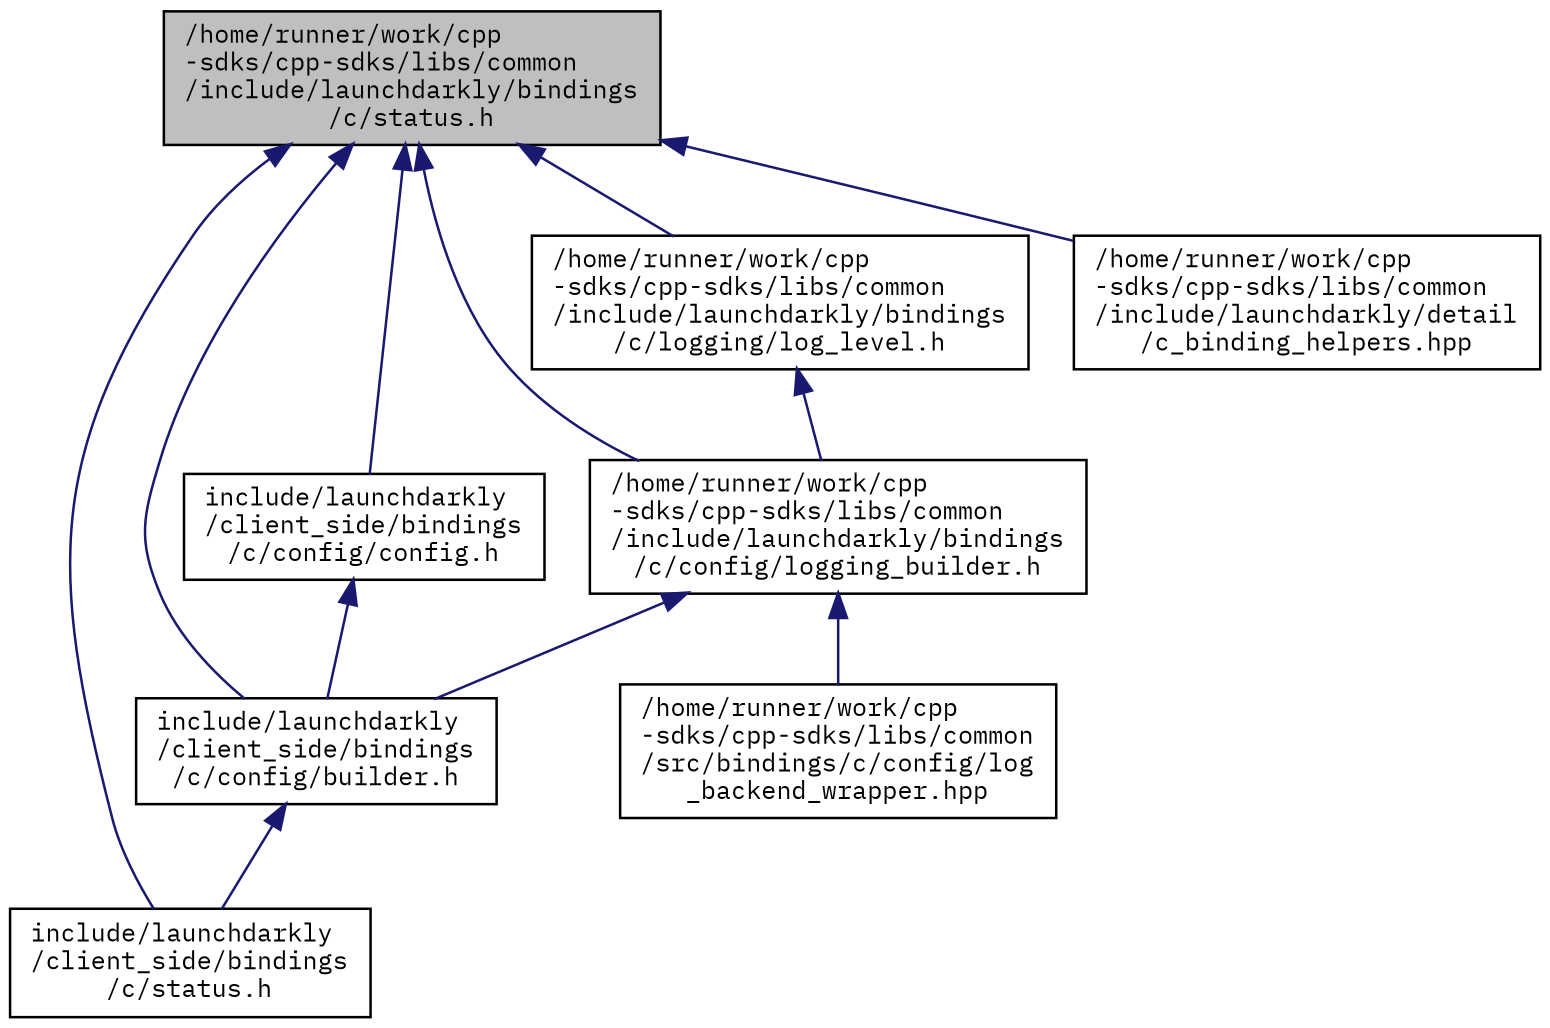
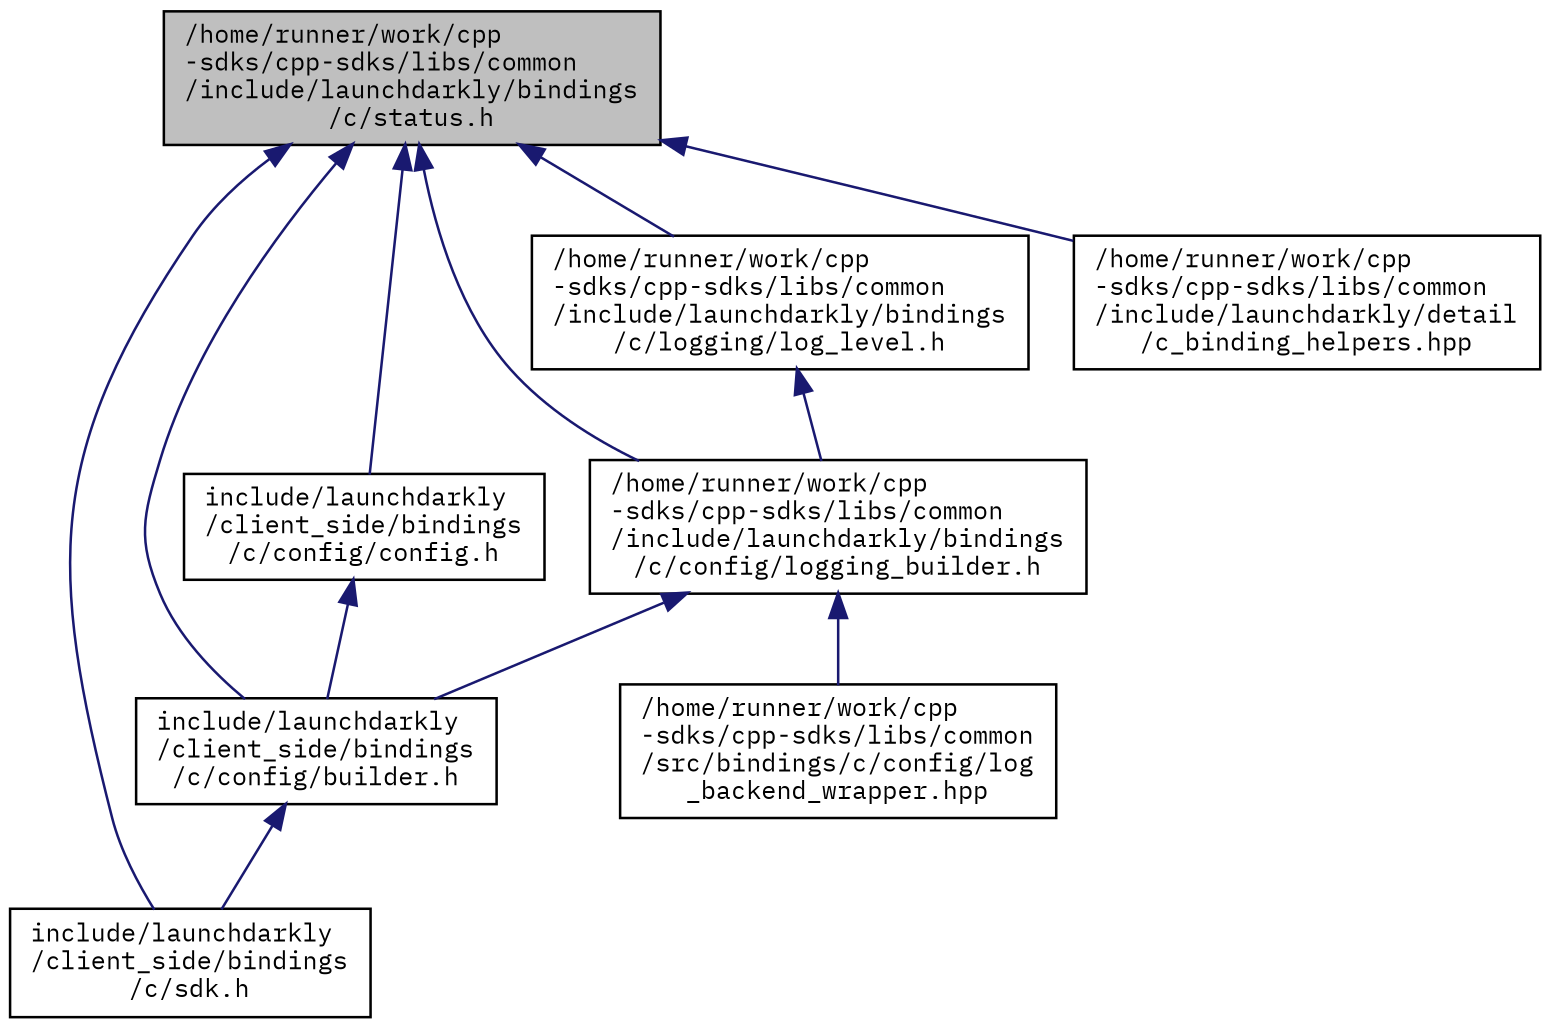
(190, 963) -> (190, 963)
